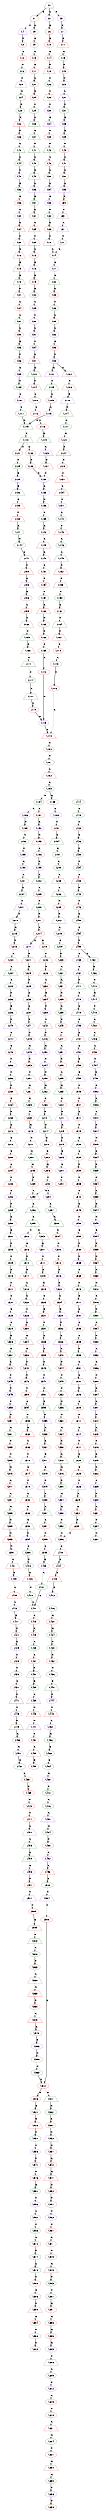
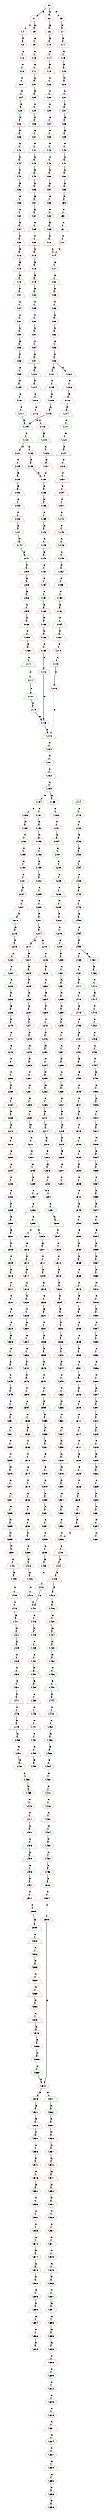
none -> (52, 1601)
